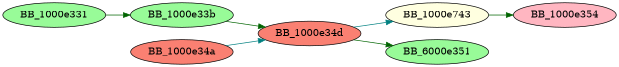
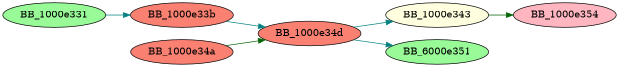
(115, 15) -> (115, 15)
(182, 15) -> (182, 15)
(437, 15) -> (437, 15)
(242, 24) -> (242, 24)
(370, 42) -> (370, 42)
(242, 43) -> (242, 43)
